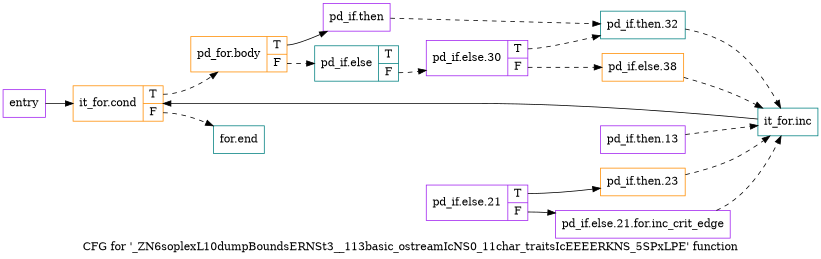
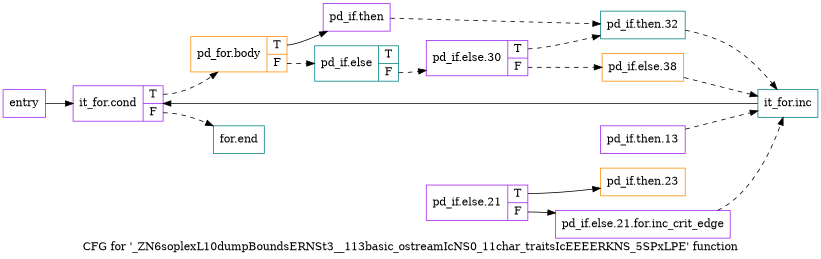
(118, 103) -> (118, 103)
(726, 162) -> none
